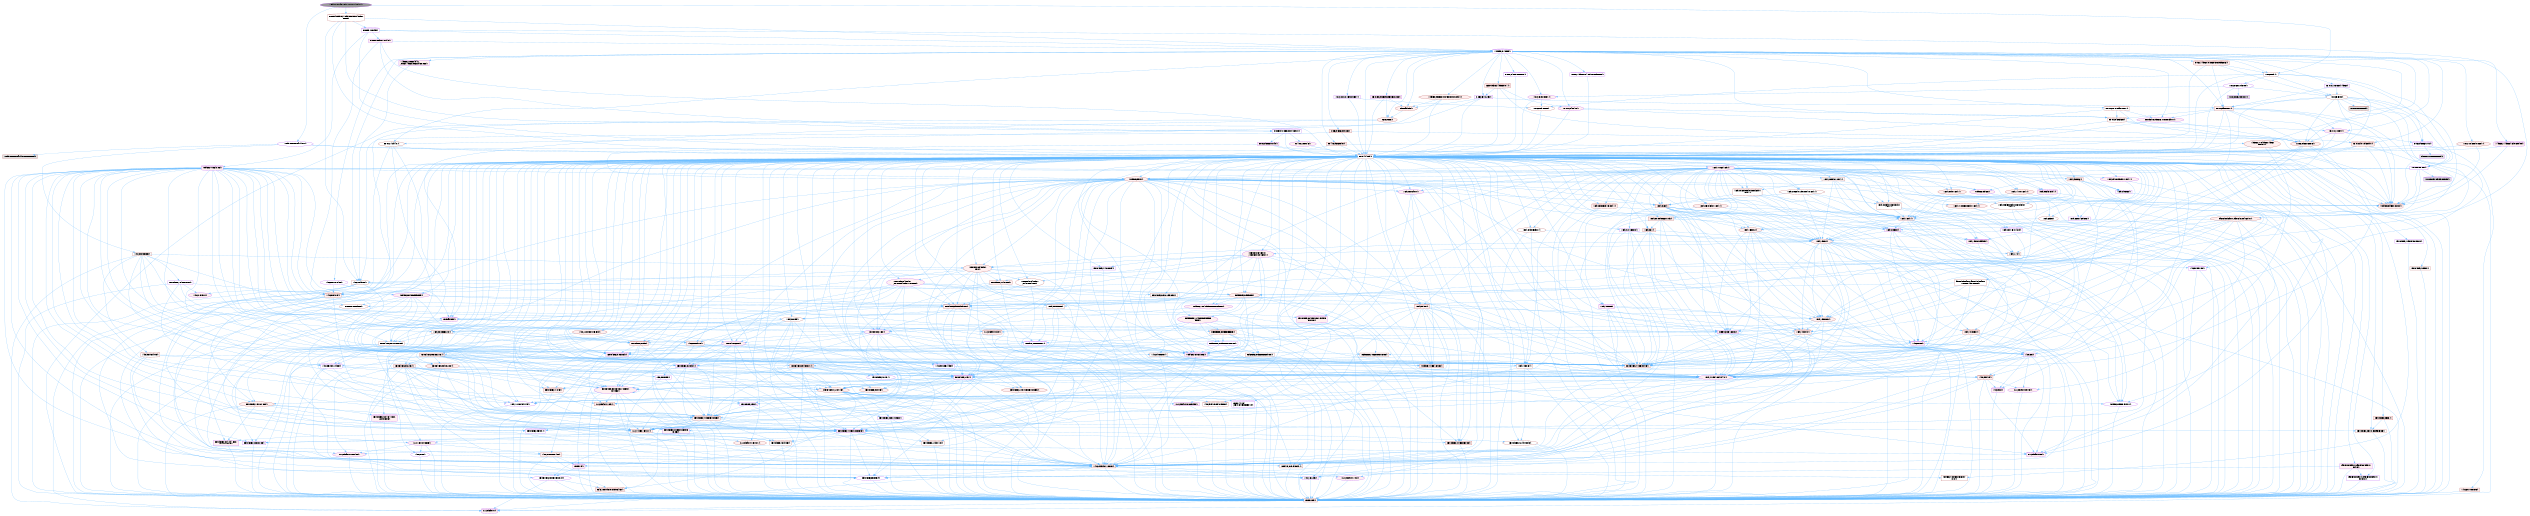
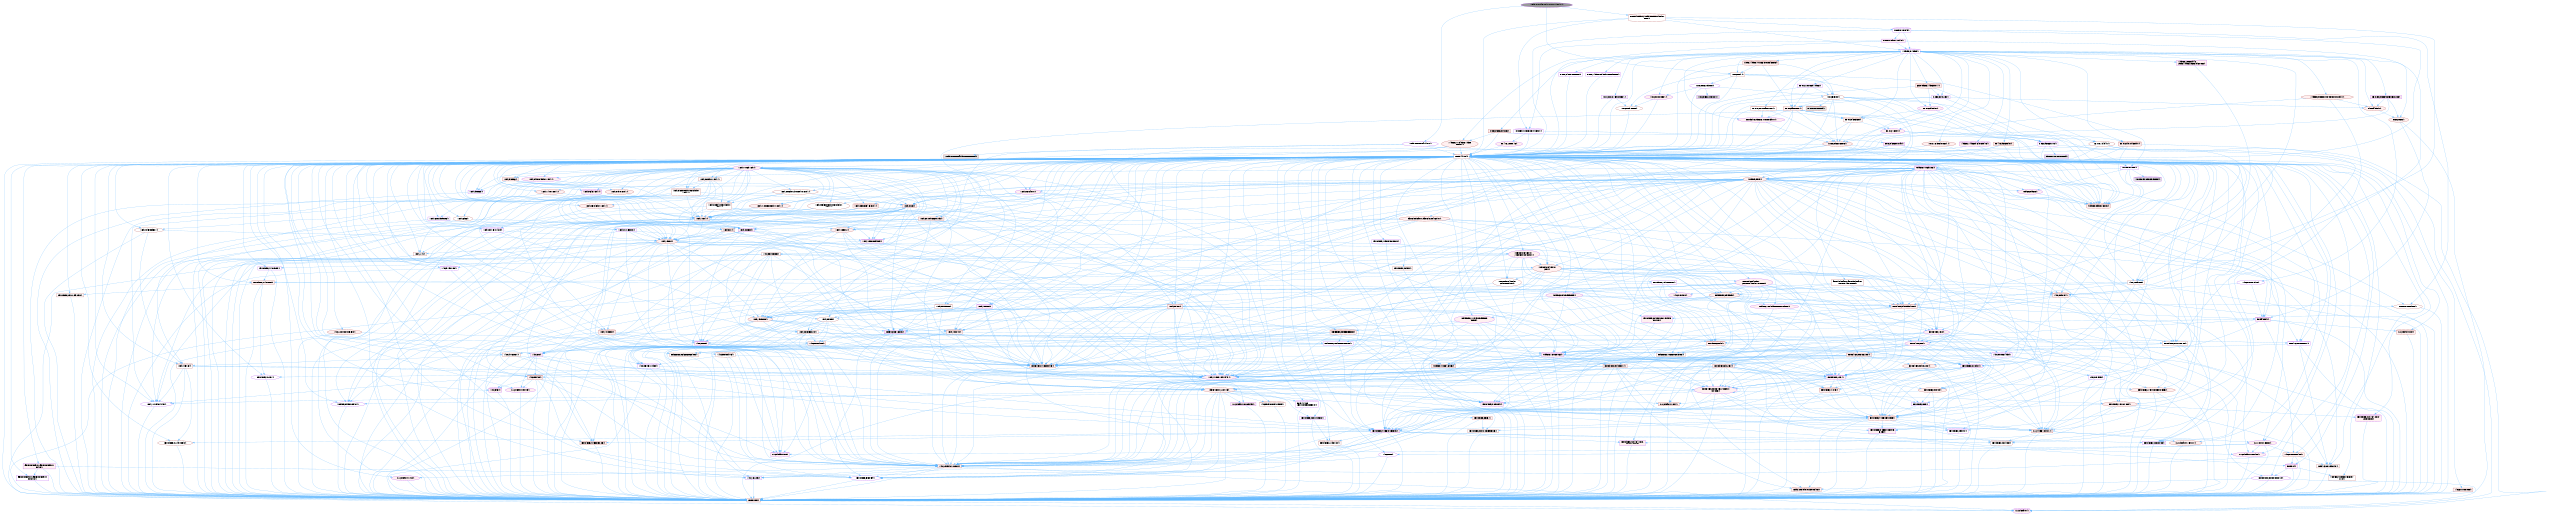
(1811, 214) -> (688, 228)
(610, 397) -> (1605, 397)
